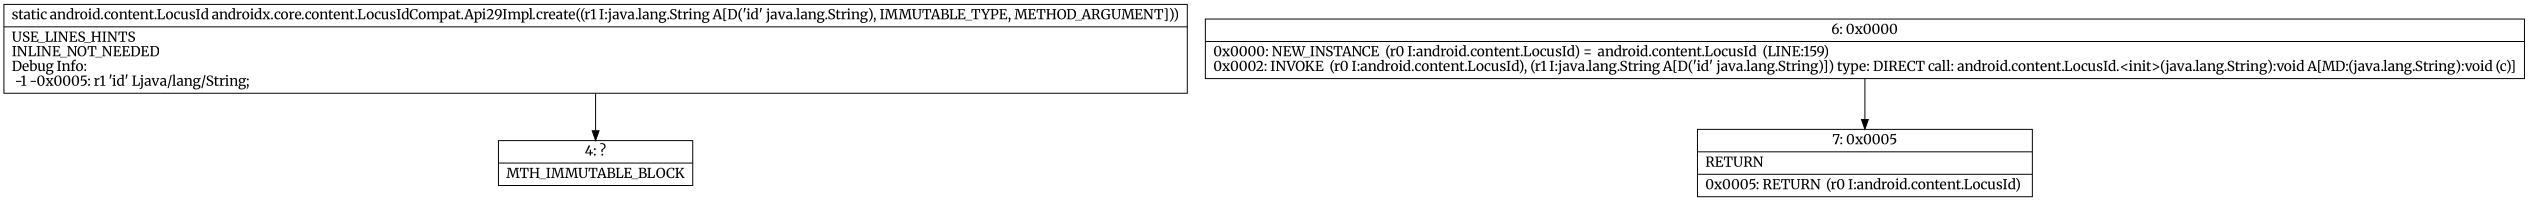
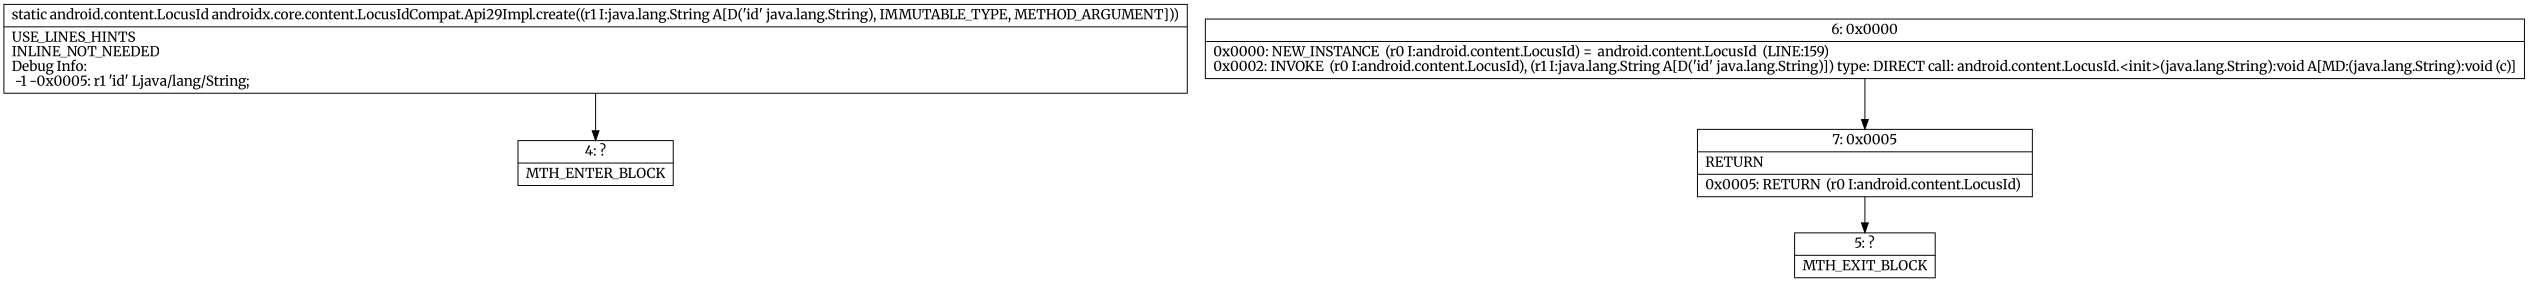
(596, 174) -> (596, 174)
none -> (1865, 255)
